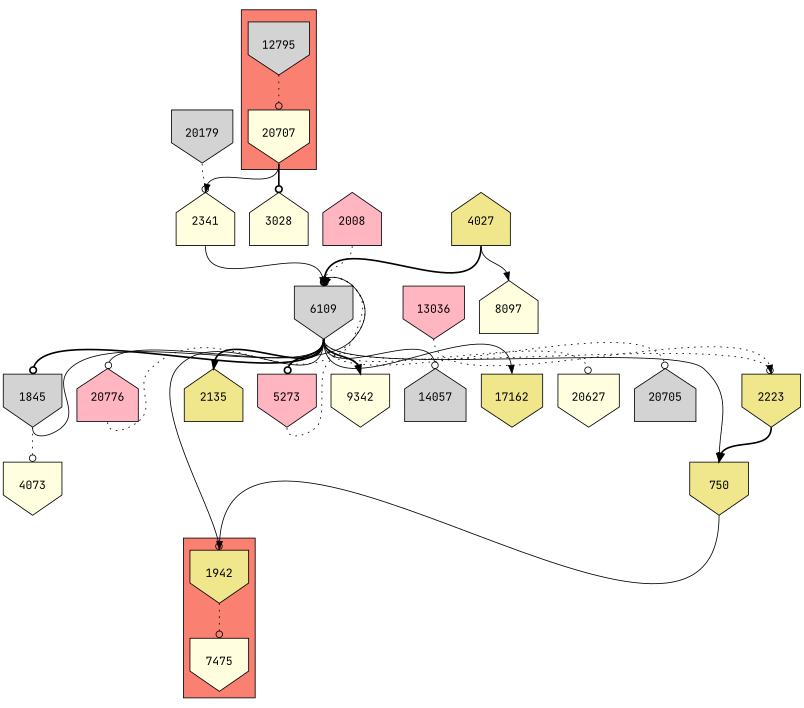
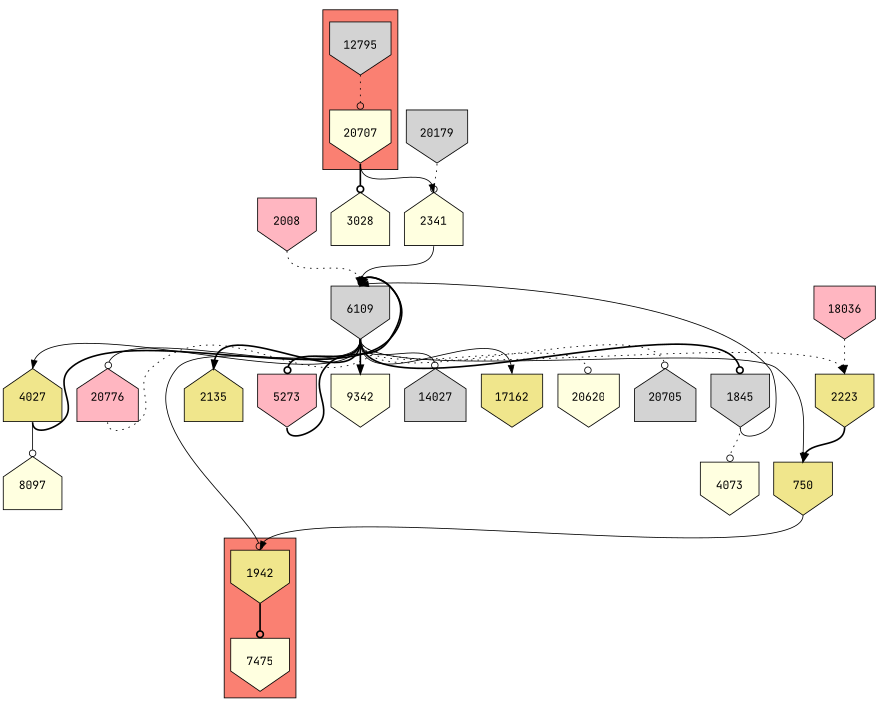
(352, 222) -> (287, 222)
(491, 261) -> (33, 436)
(434, 310) -> (845, 310)
none -> (124, 346)
(545, 356) -> (708, 353)
(327, 365) -> (321, 375)
(435, 398) -> (435, 398)
(589, 398) -> (589, 398)
(219, 617) -> (260, 617)
